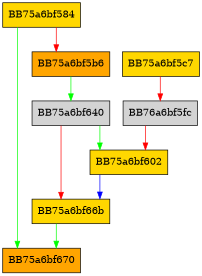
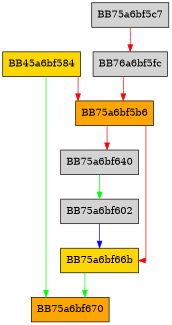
(42, 15) -> (42, 64)
(161, 64) -> (130, 15)
(71, 85) -> (107, 134)
(145, 134) -> (123, 85)
(61, 159) -> (146, 193)
(129, 162) -> (100, 211)
